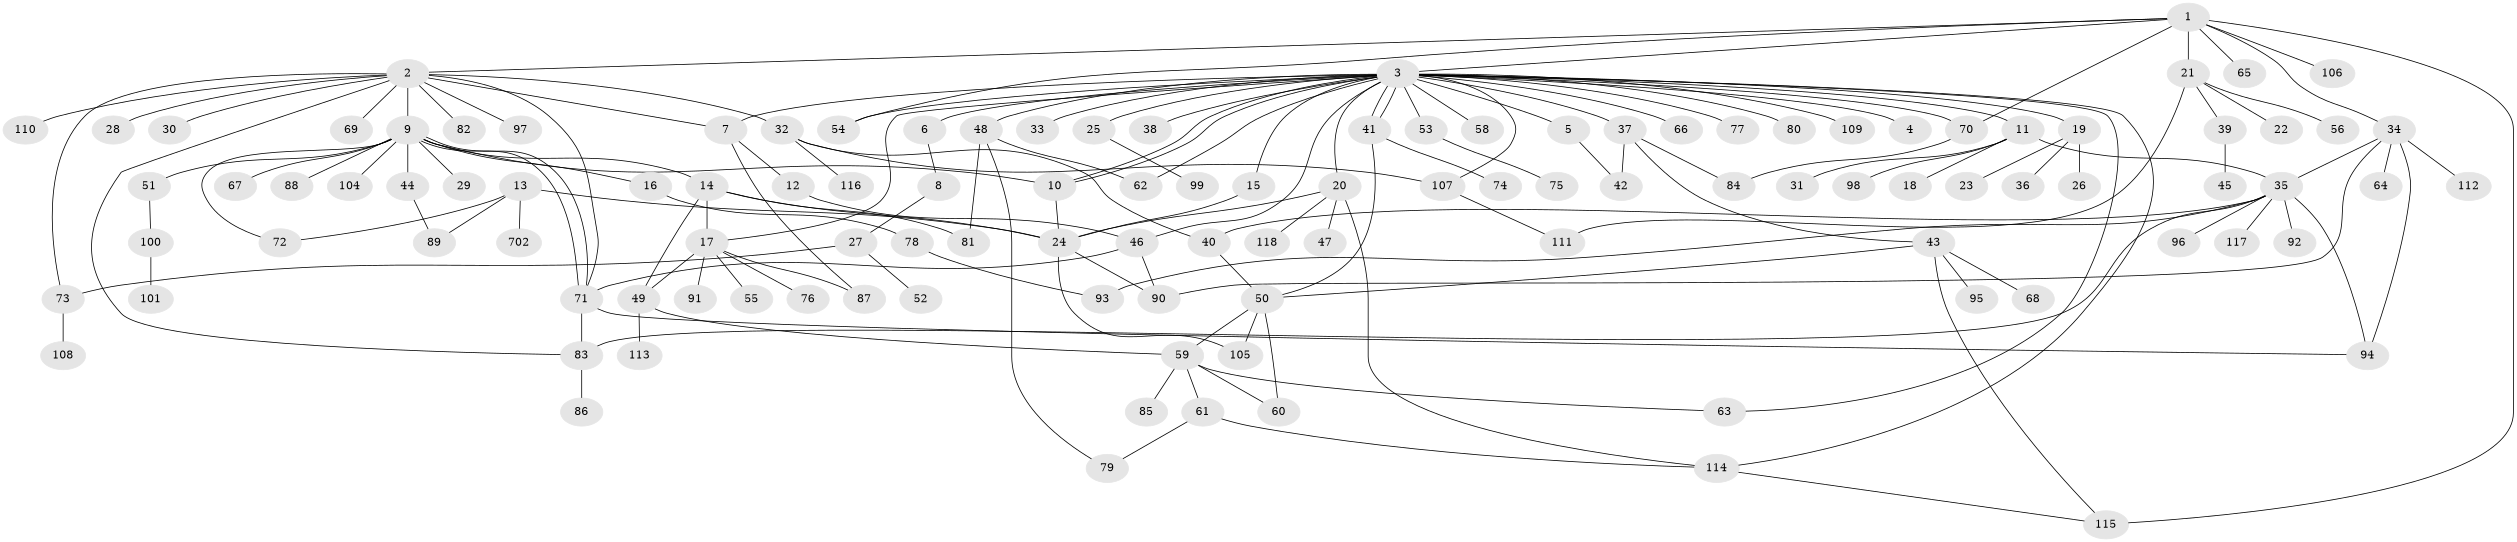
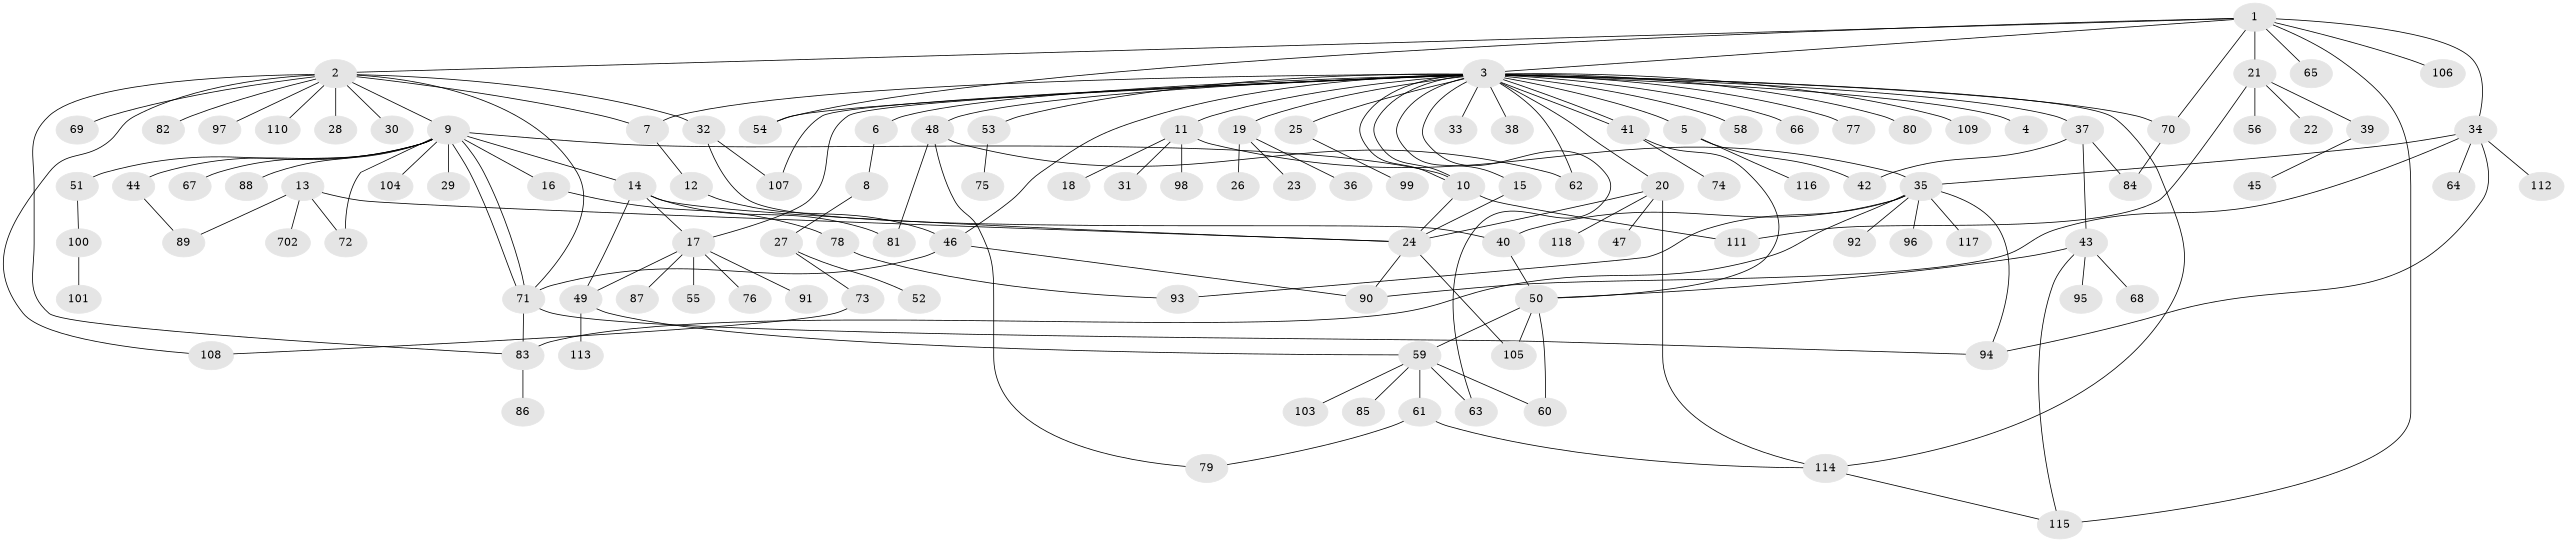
(145, 91) -> (46, 176)
(817, 158) -> (1745, 159)
(1502, 215) -> (1609, 222)
(783, 223) -> none
none -> (1306, 412)
